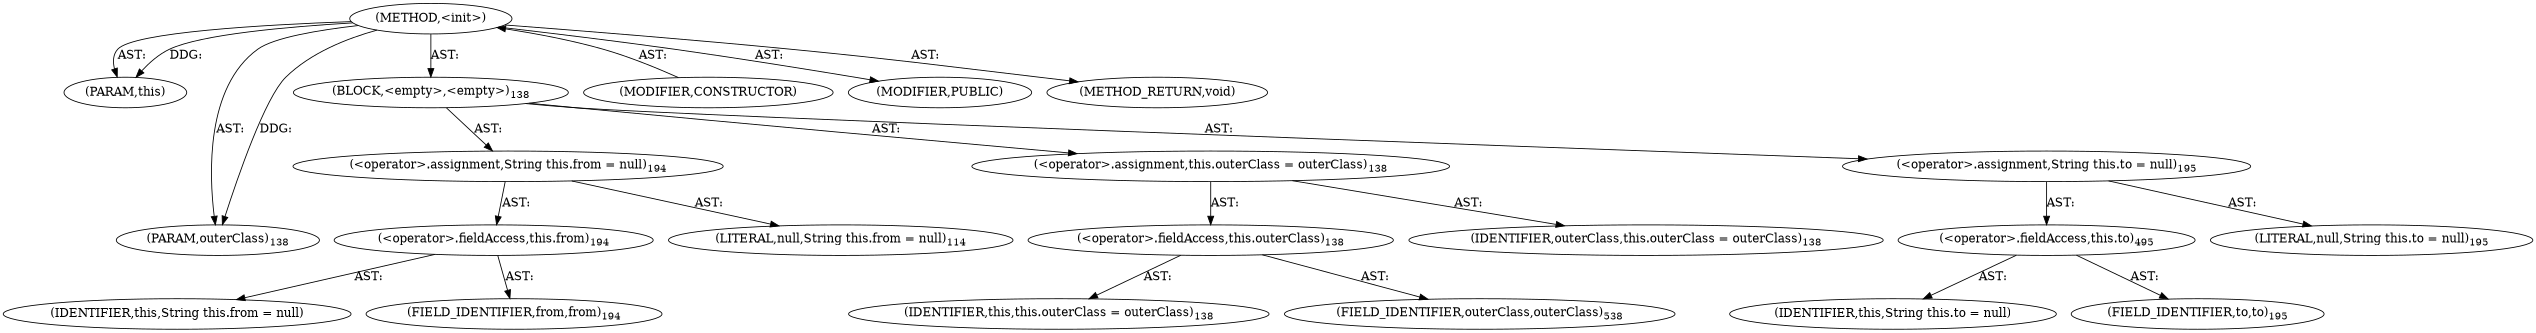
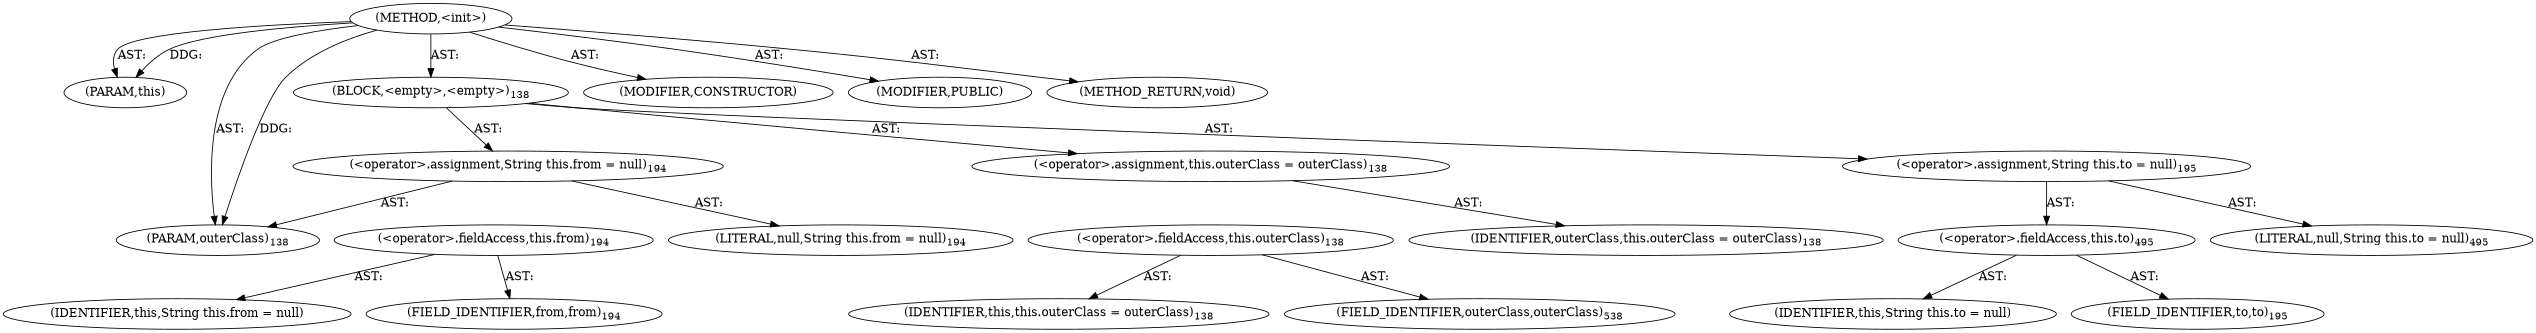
(594, 47) -> (553, 57)
(502, 199) -> (364, 203)
(1211, 199) -> none
(957, 239) -> (957, 239)
(2479, 239) -> (2479, 239)
